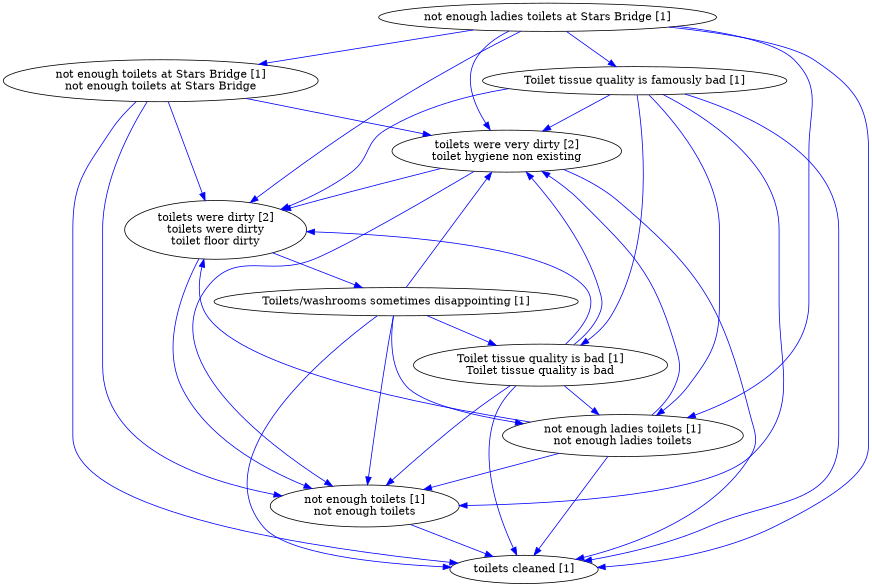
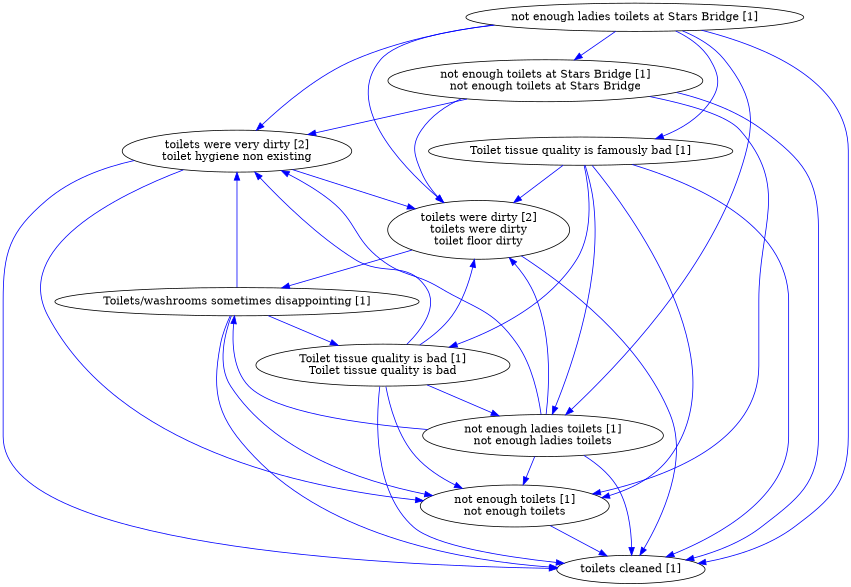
(580, 111) -> none
(420, 396) -> (303, 411)
(188, 399) -> (651, 379)
